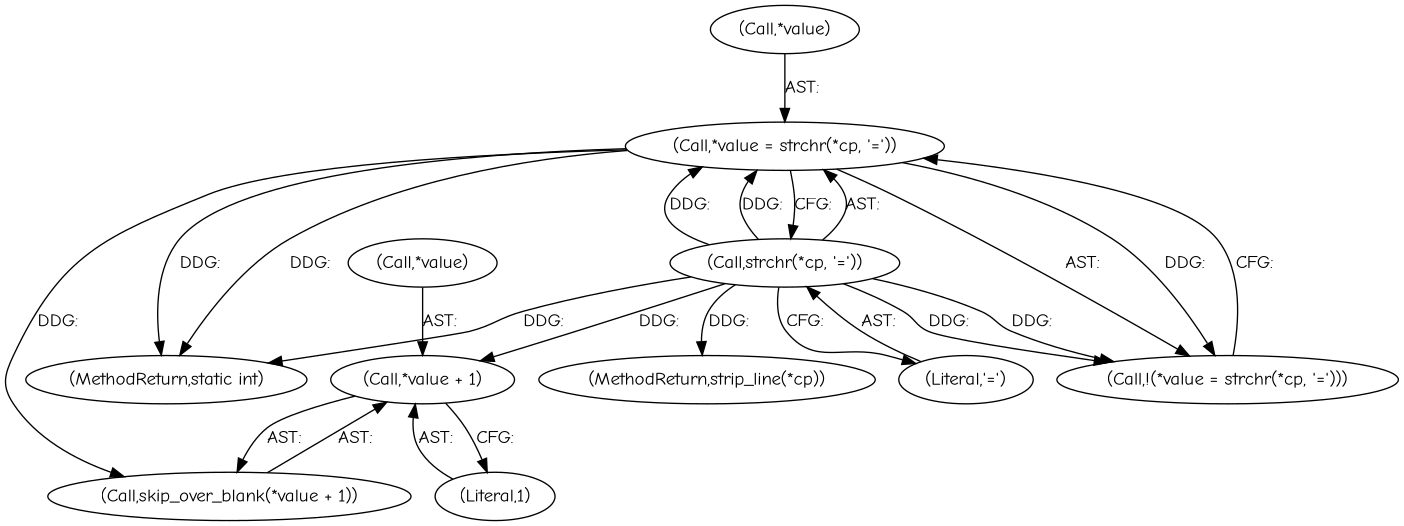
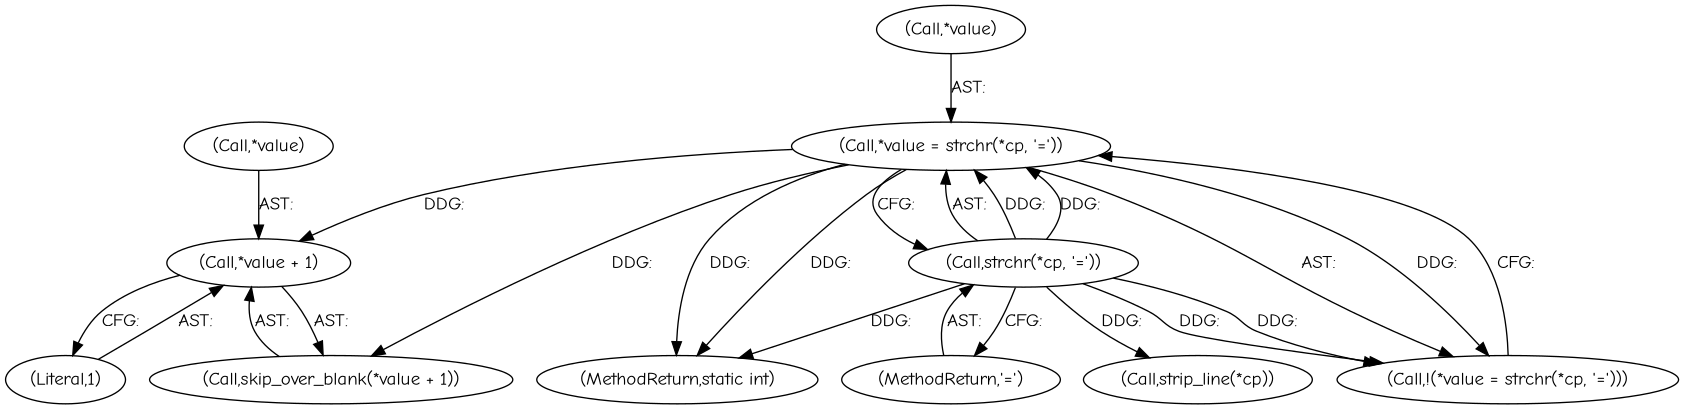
(609, 321) -> (548, 171)
(707, 380) -> (1198, 380)
(966, 380) -> (951, 380)
